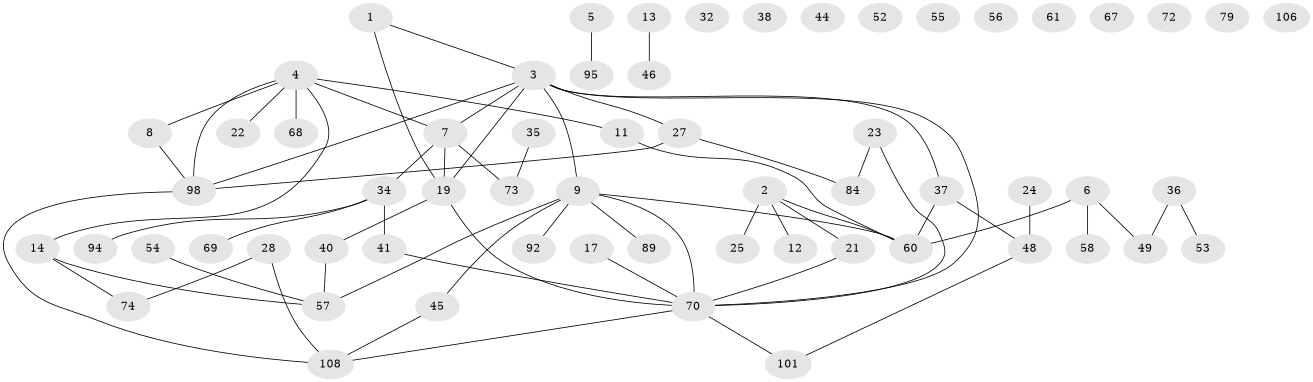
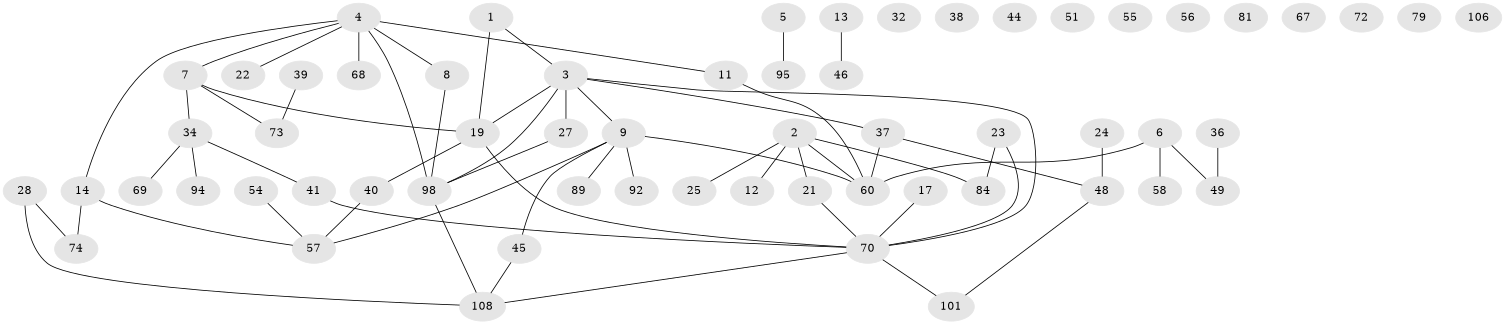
(880, 18) -> (1073, 18)
(1054, 18) -> (1246, 18)
(495, 101) -> none
(534, 133) -> (301, 75)
(768, 159) -> (891, 158)
(668, 224) -> none
(1203, 249) -> none
